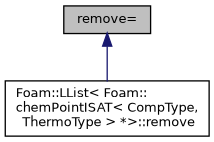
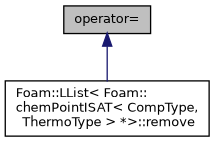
(107, 20) -> (107, 20)
